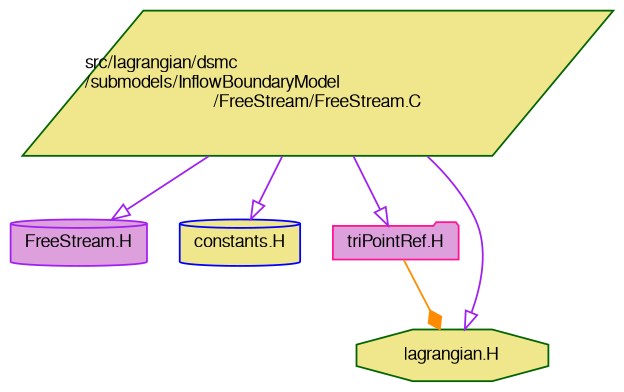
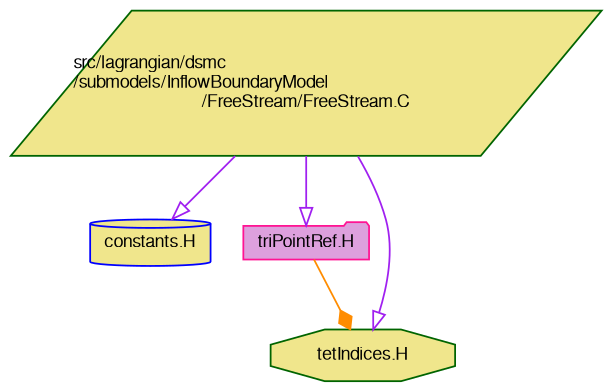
(79, 243) -> none
(452, 355) -> (363, 355)
